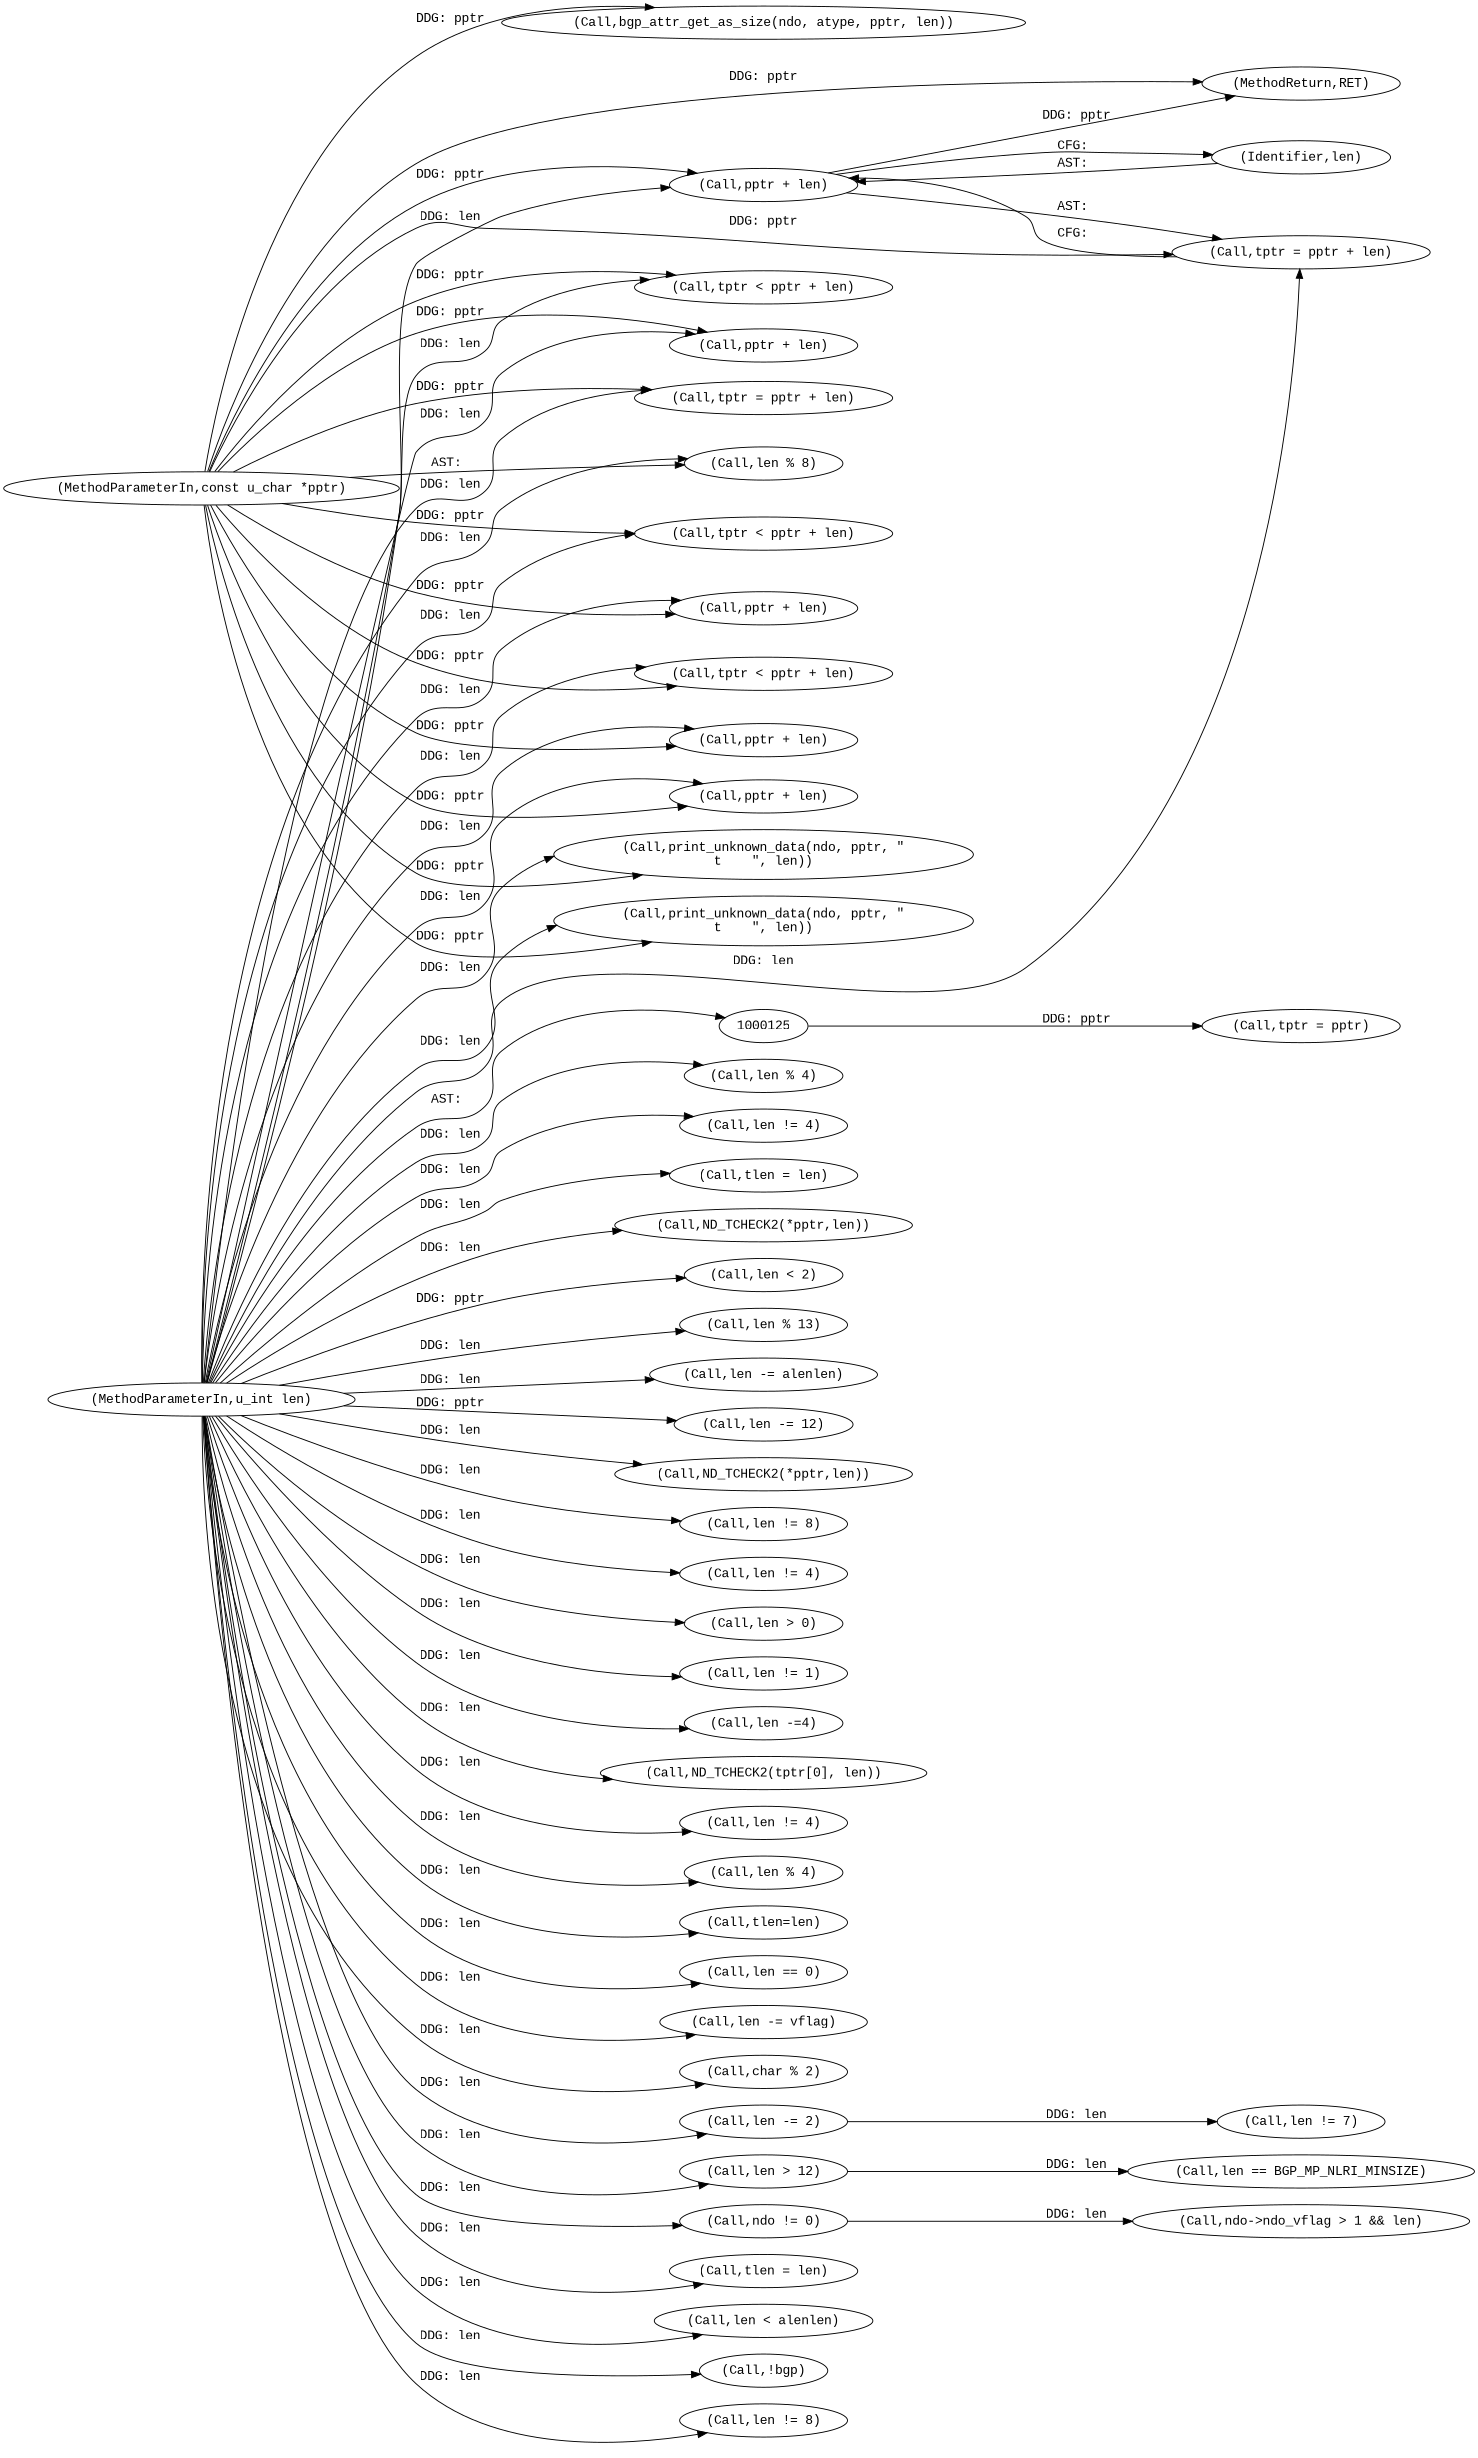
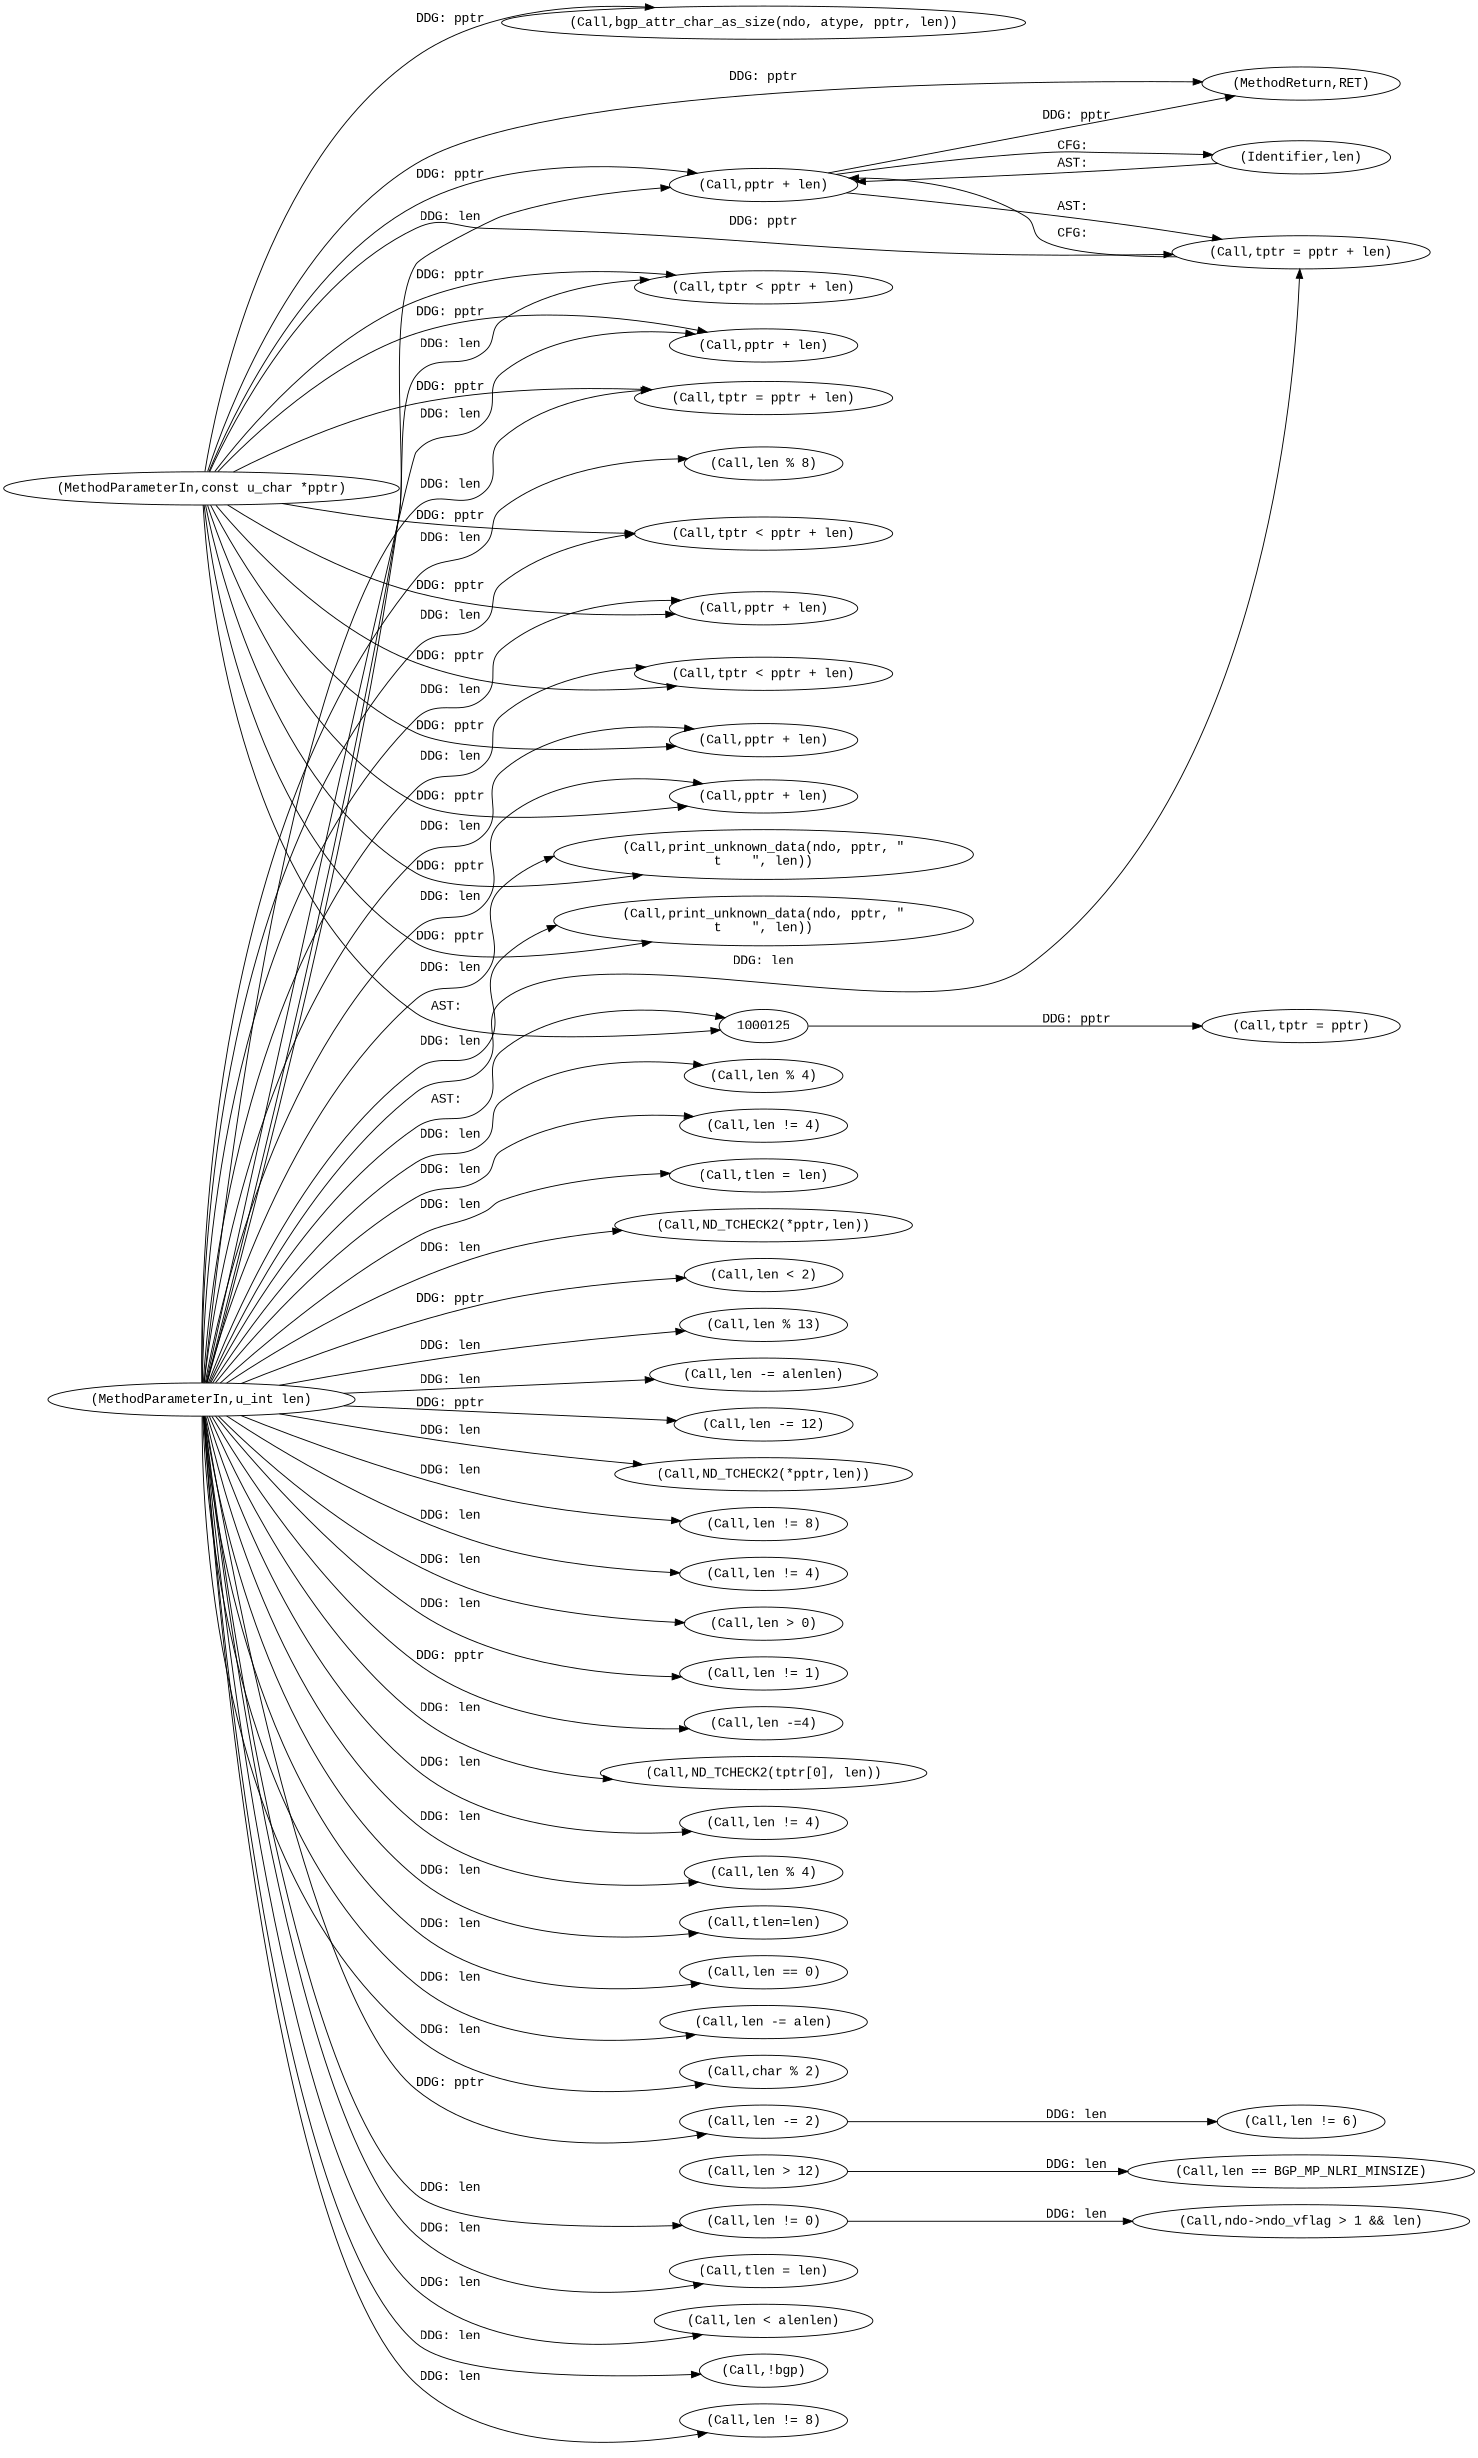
(764, 23) -> (764, 23)
(513, 470) -> (337, 933)
(450, 1656) -> (450, 1656)
(312, 1934) -> none
(764, 2022) -> (764, 2022)
(450, 2083) -> (450, 2083)
(1301, 2122) -> (1301, 2122)
(764, 2221) -> (764, 2221)
